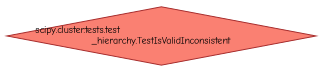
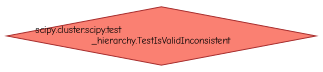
(161, 36) -> (161, 36)
